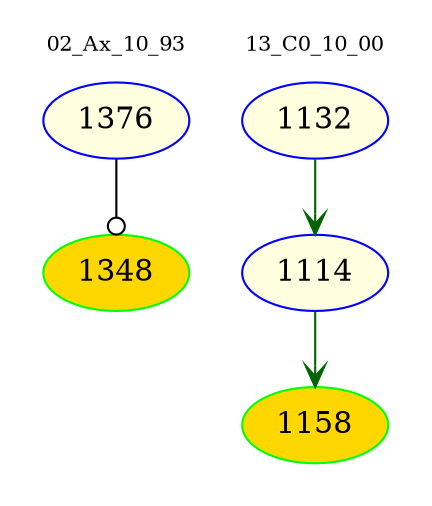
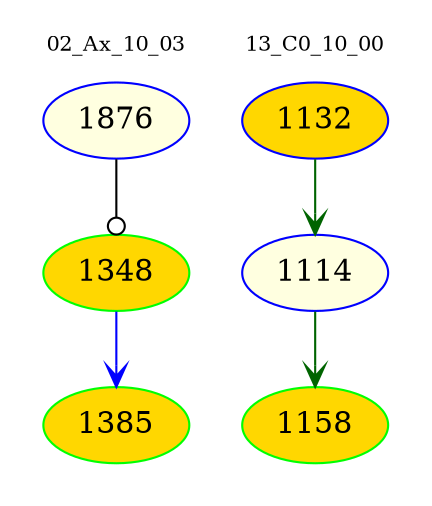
(116, 45) -> (116, 45)
(116, 121) -> (116, 121)
(315, 121) -> (315, 121)
none -> (116, 425)
